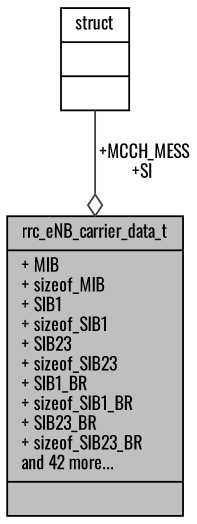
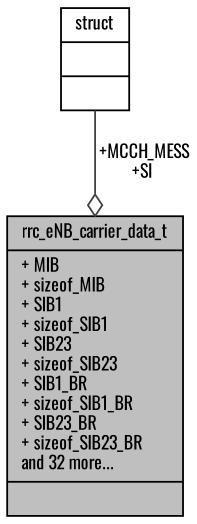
(68, 464) -> (68, 464)
